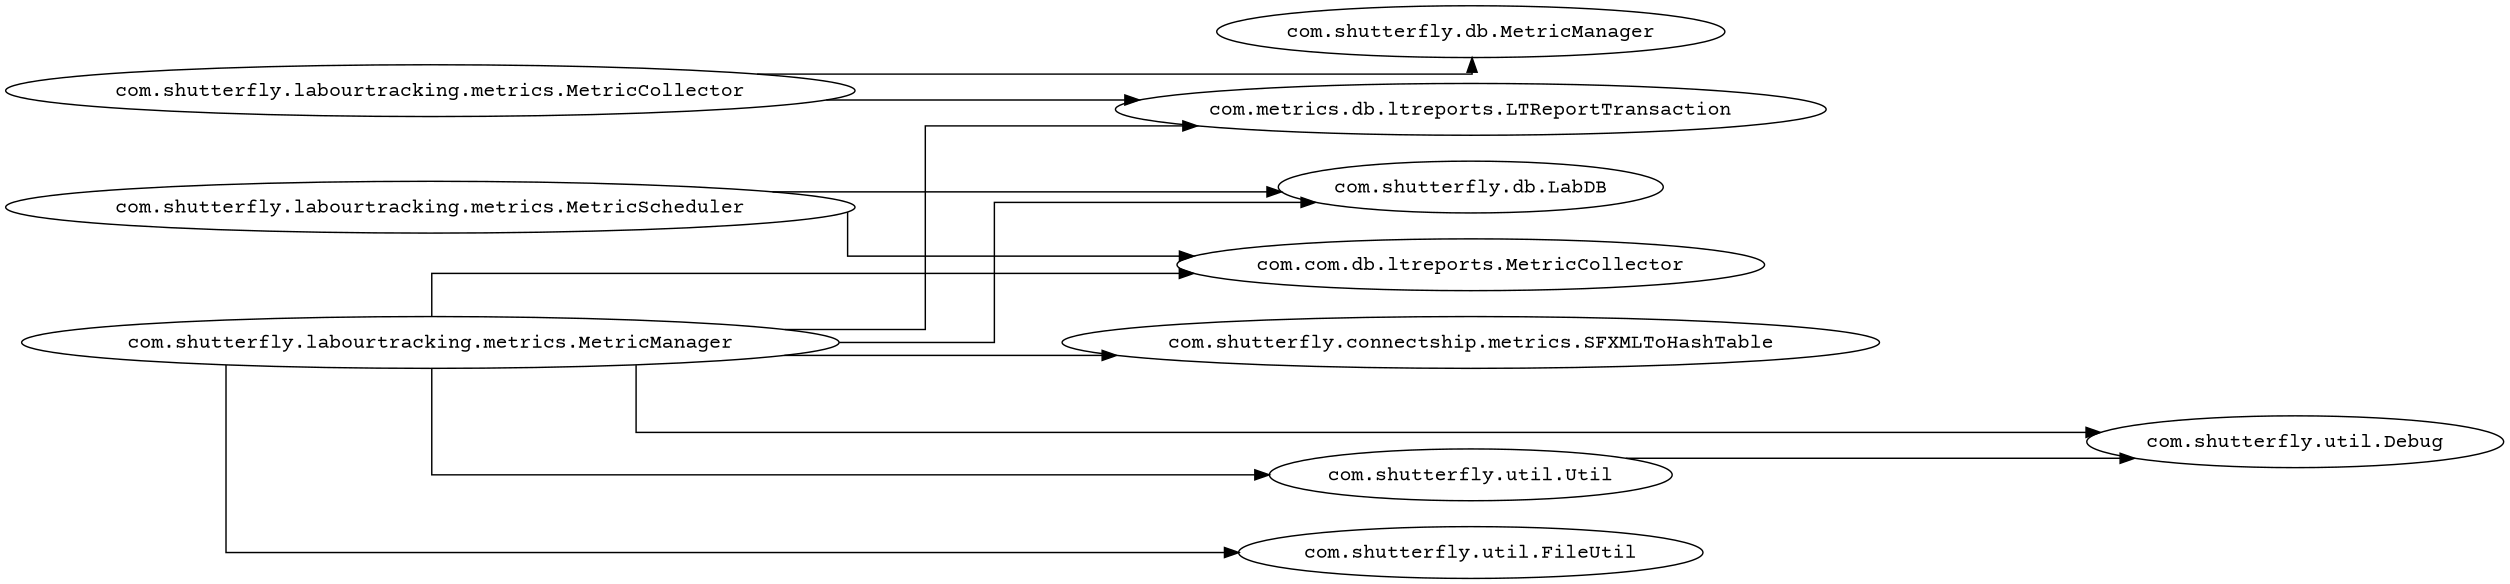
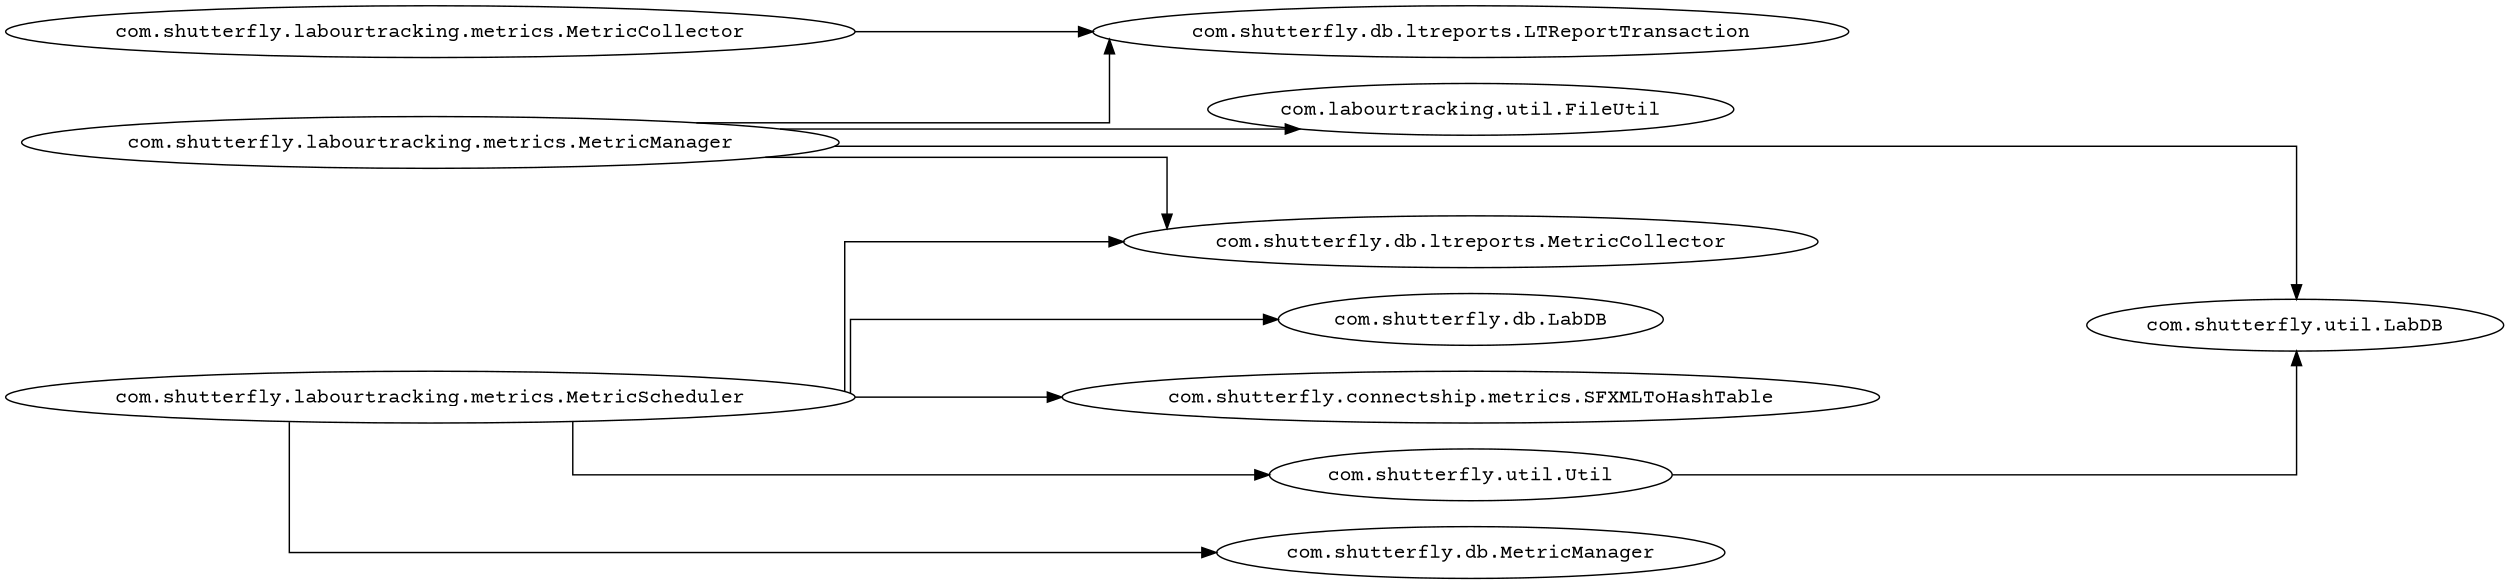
(1116, 74) -> (680, 553)
(1471, 109) -> (1471, 32)
(1000, 202) -> none
(1471, 265) -> (1471, 242)
(943, 355) -> (951, 397)
(2295, 442) -> (2295, 325)
(790, 475) -> (887, 475)
(1471, 553) -> (1471, 109)
